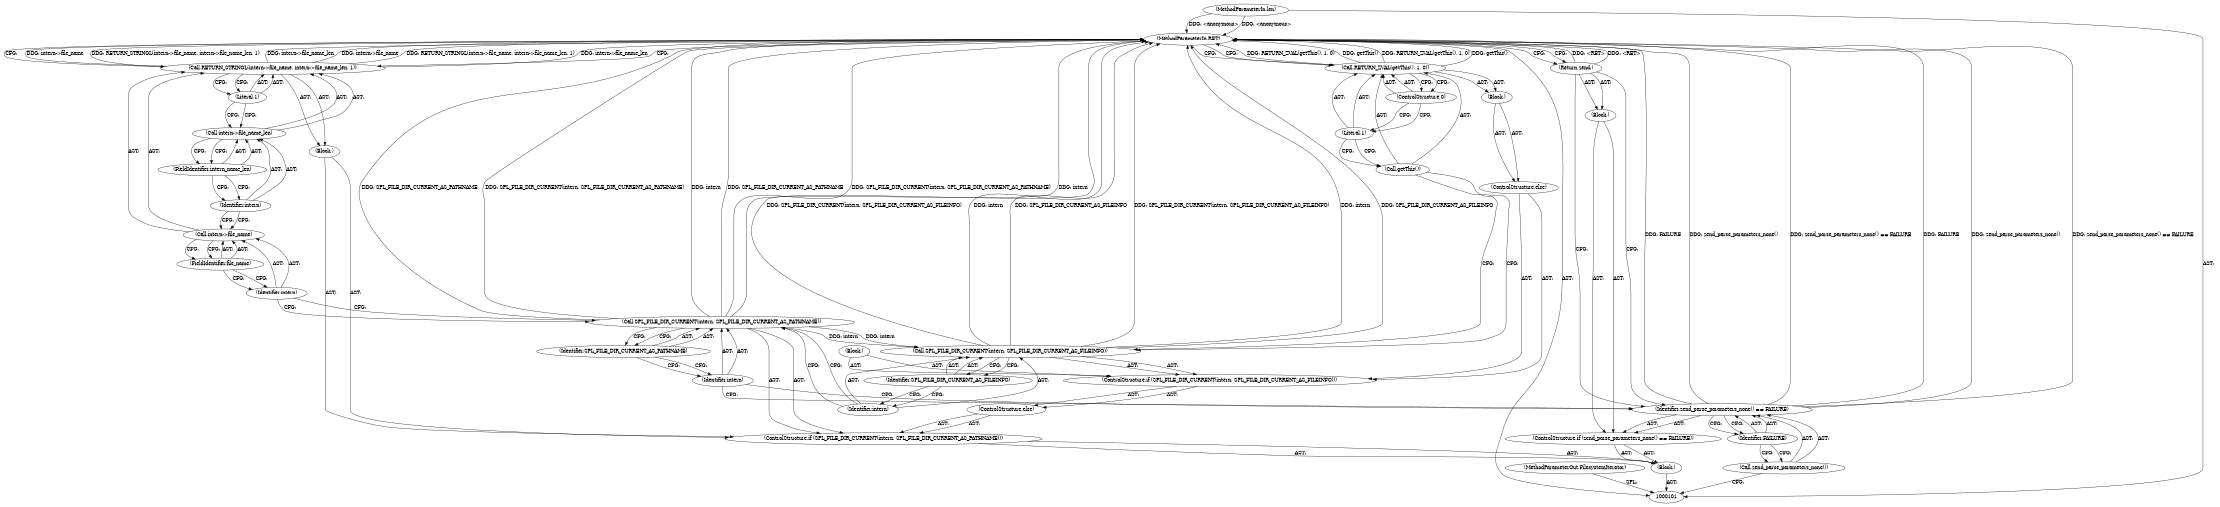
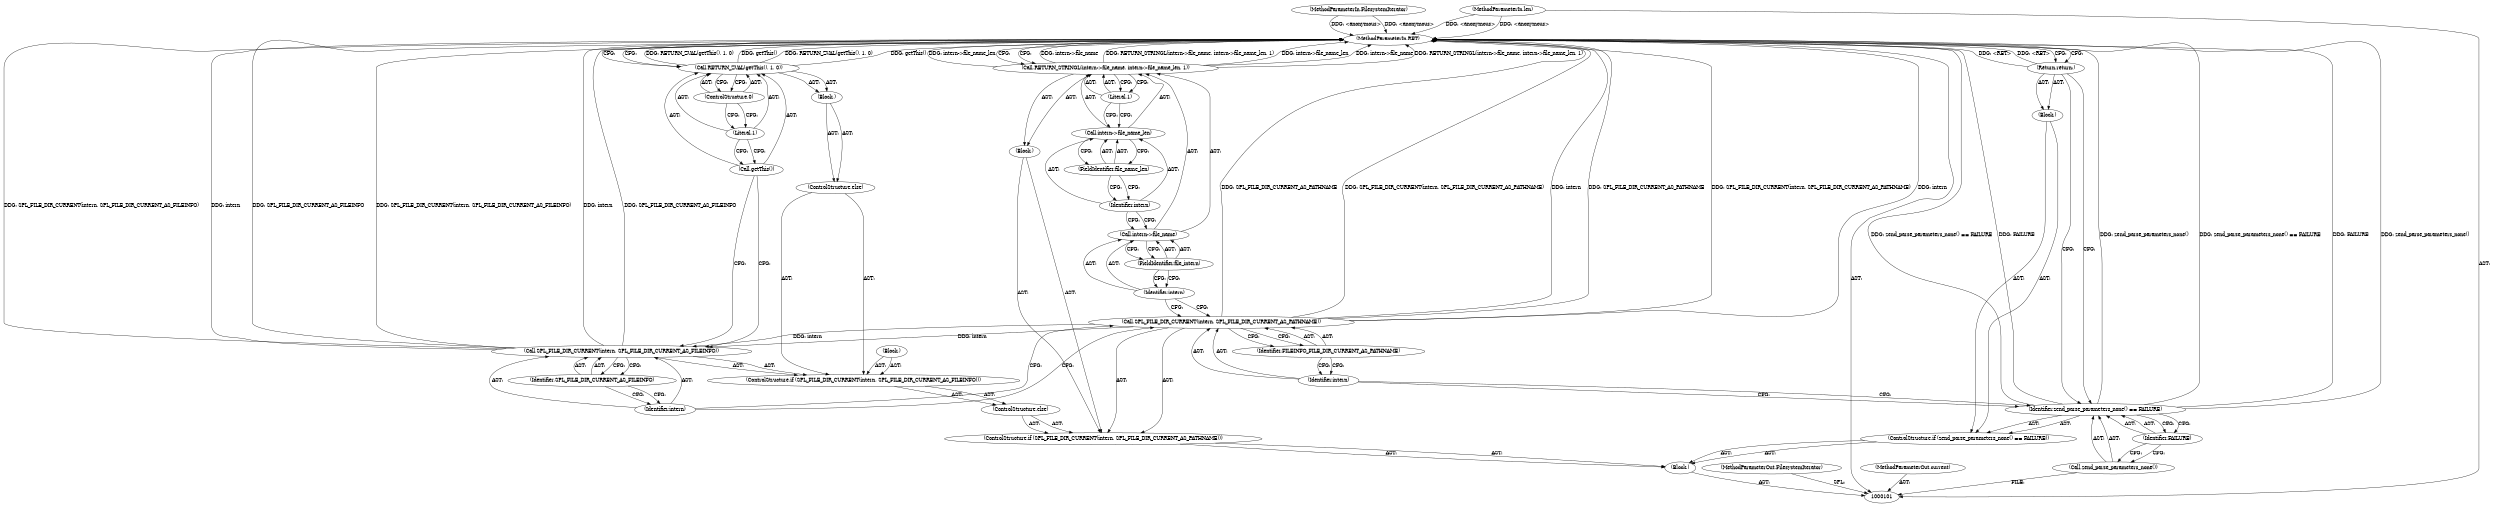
none -> (1359, 10)
(1576, 68) -> (2056, 68)
(212, 170) -> (1114, 170)
(220, 264) -> (1169, 264)
(623, 351) -> (1329, 351)
none -> (1913, 468)
(1739, 483) -> (2019, 483)
